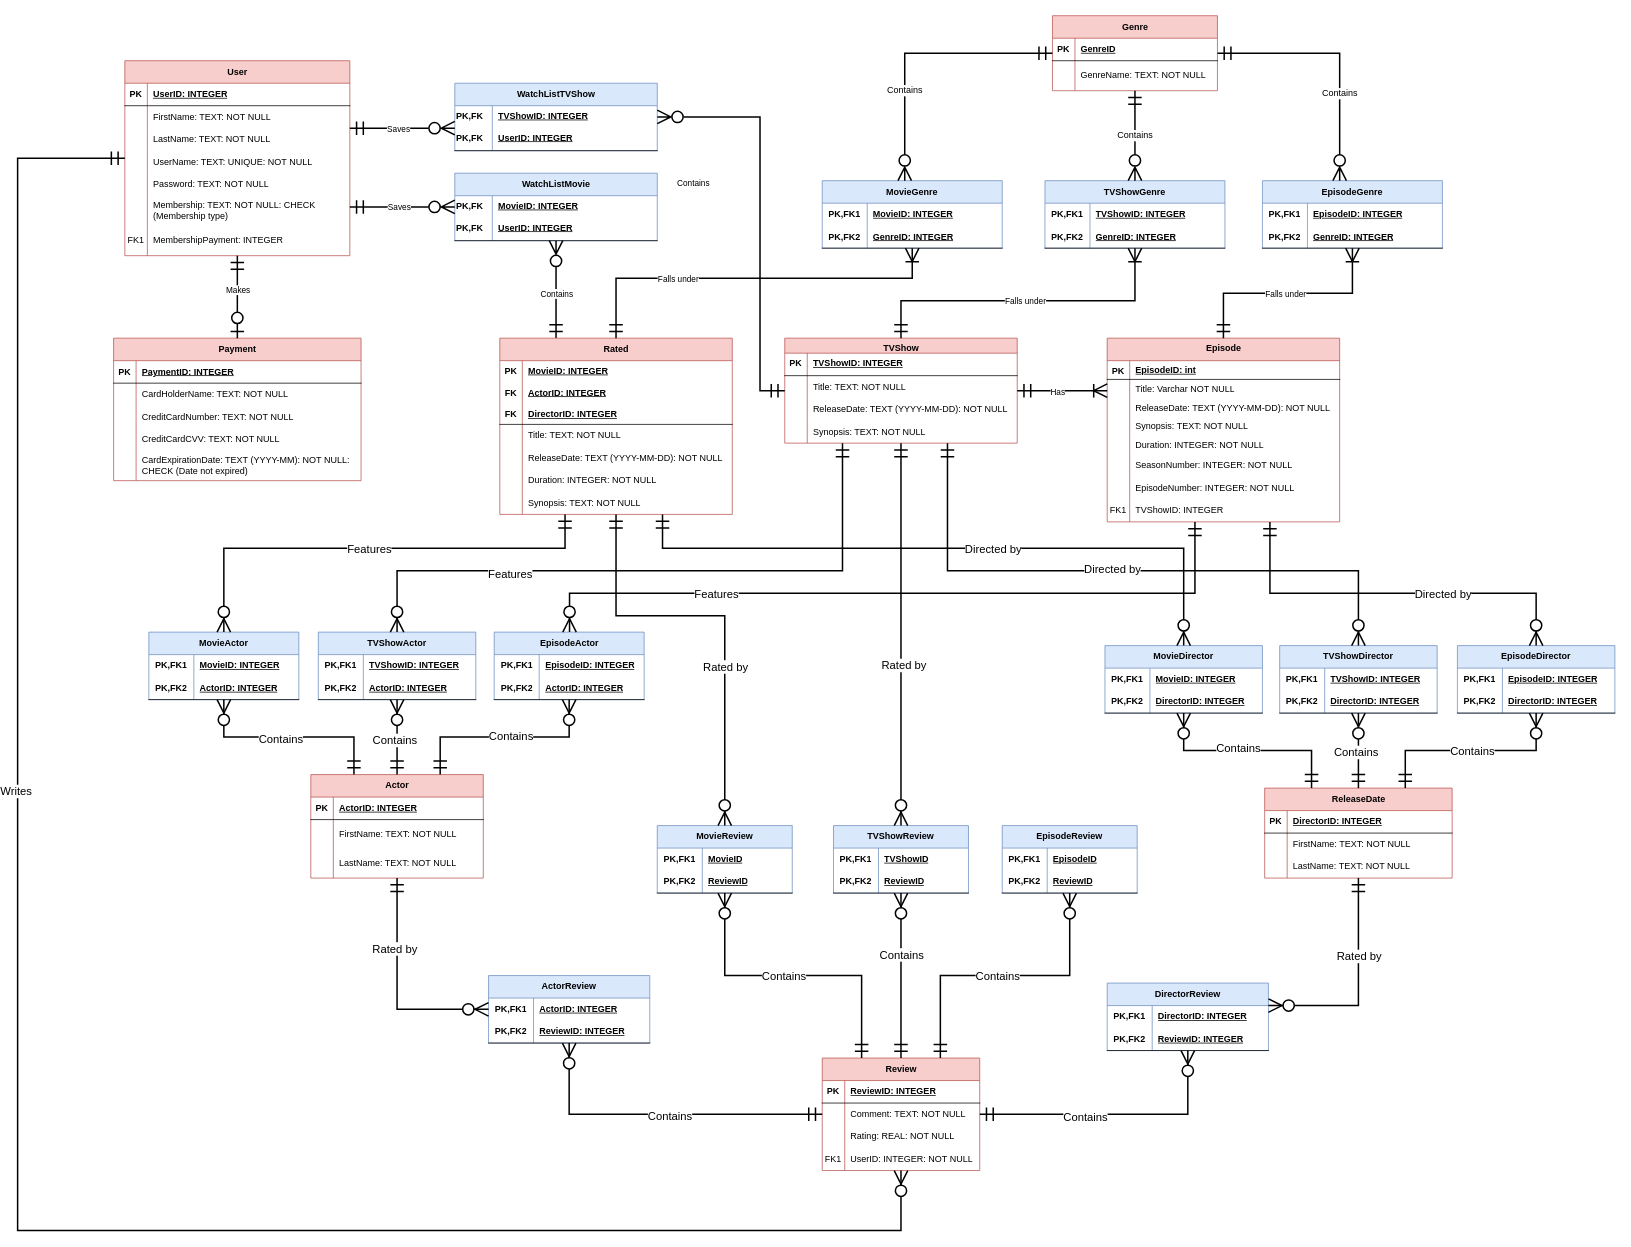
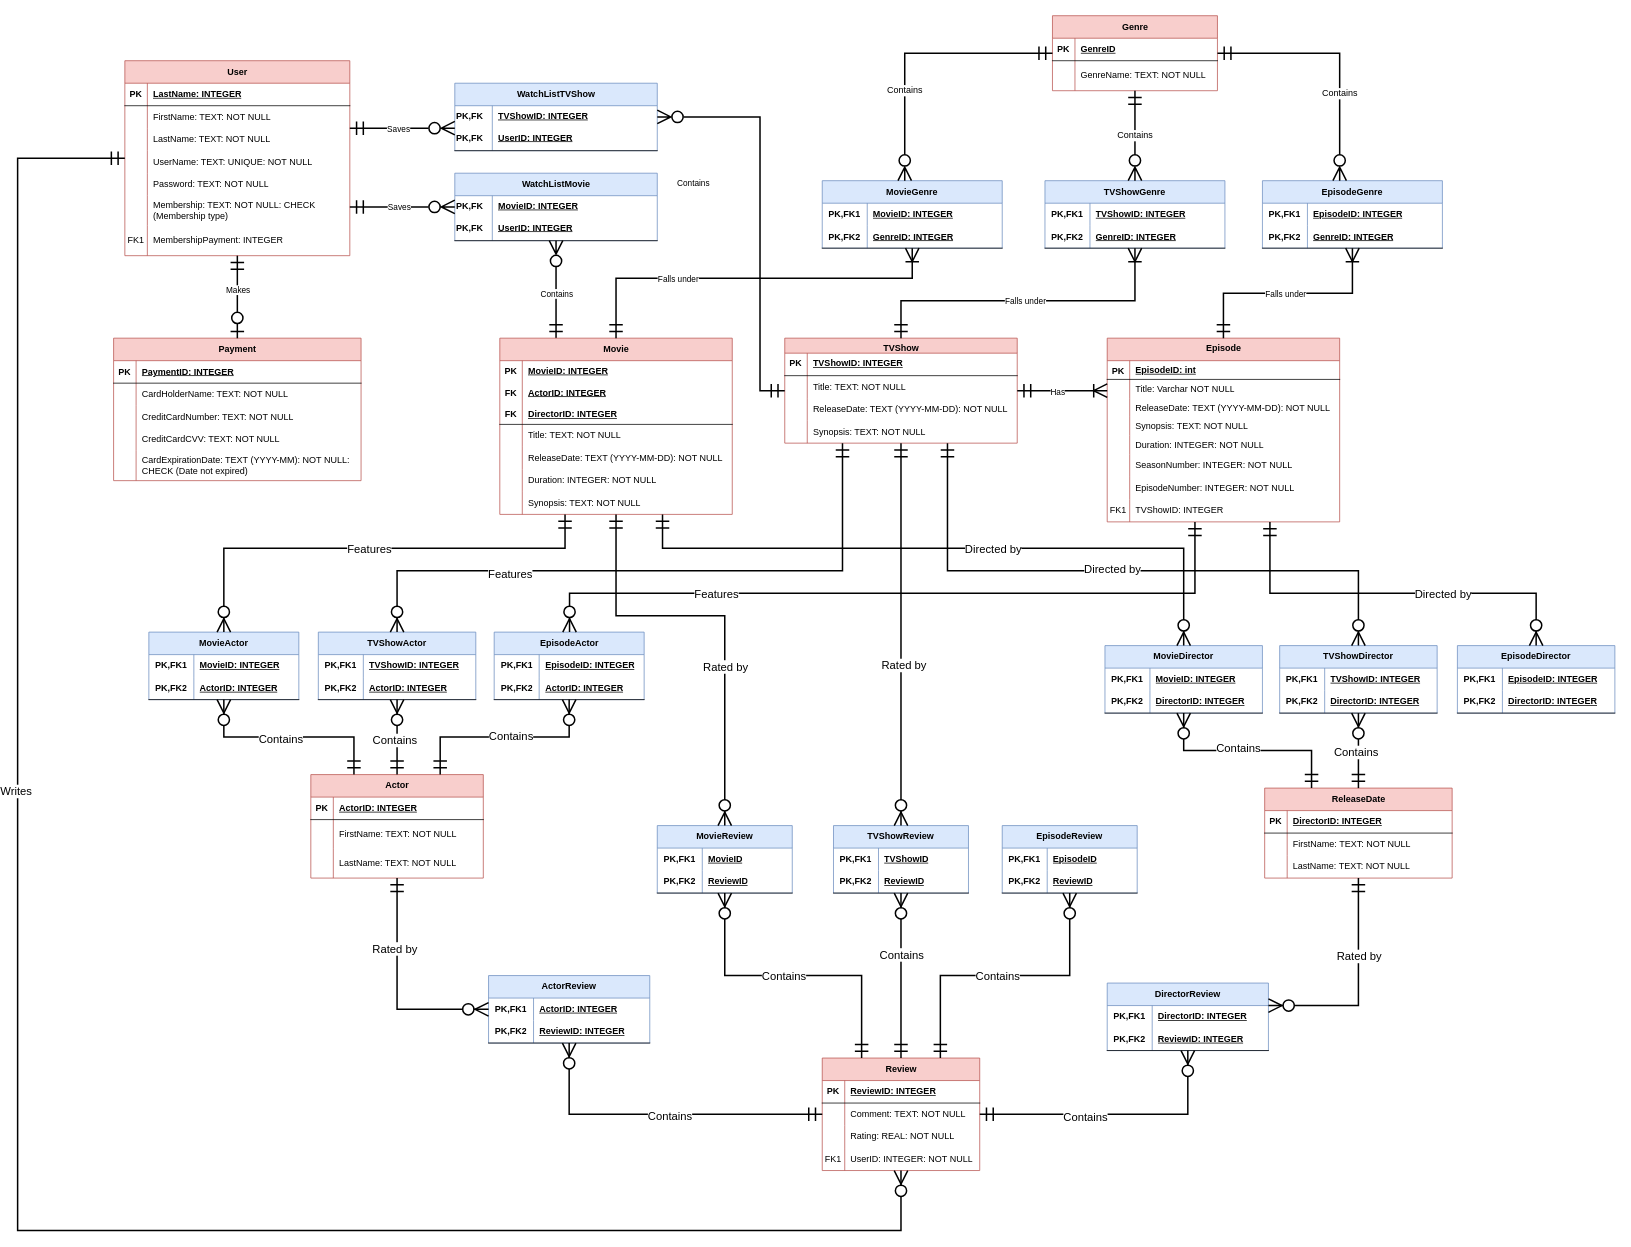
(189, 94) -> (194, 94)
(617, 349) -> (617, 349)
(1470, 750) -> none
